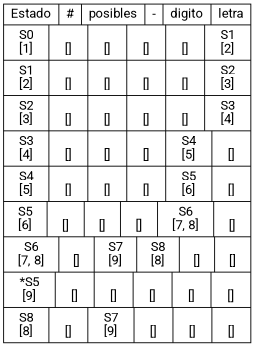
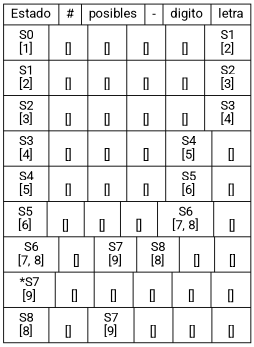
(29, 283) -> (29, 283)
